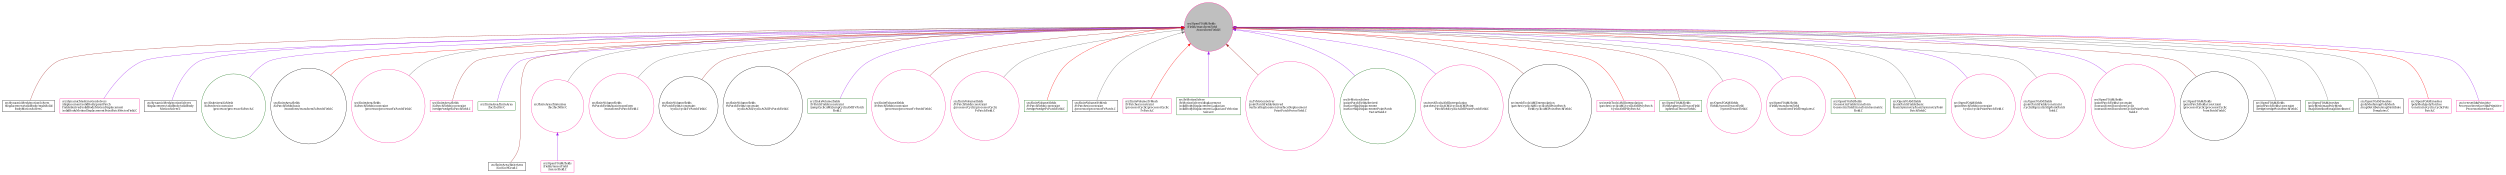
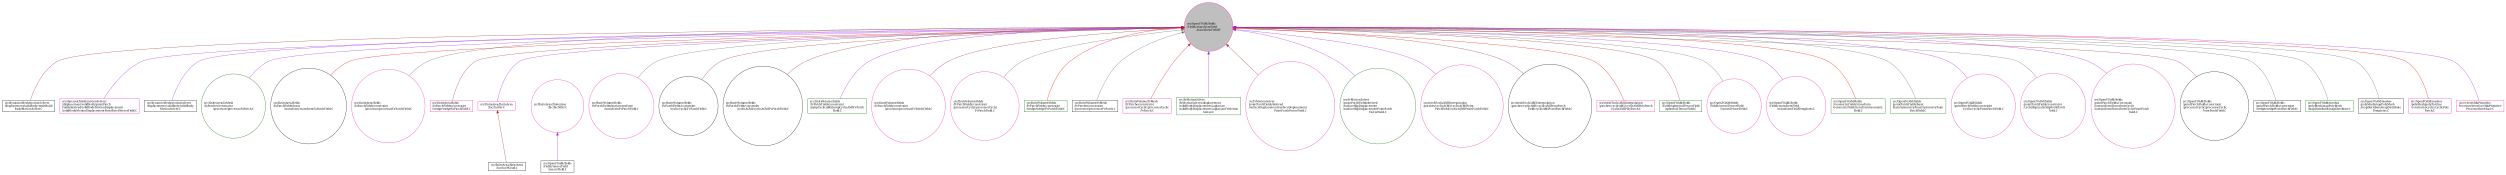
(869, 33) -> none
(802, 37) -> (502, 138)
(497, 106) -> (497, 106)
(557, 167) -> (557, 167)
